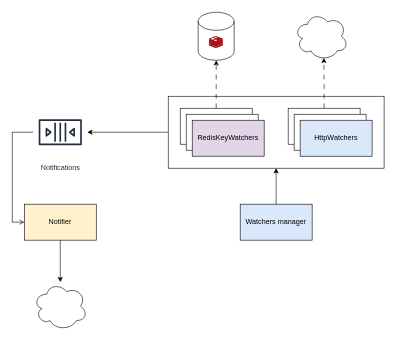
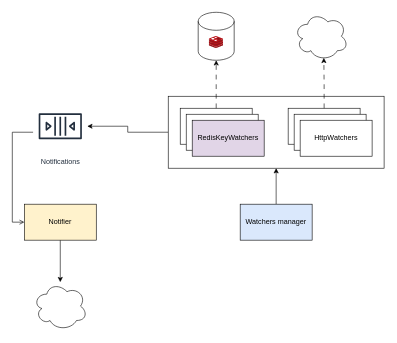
(60, 132) -> (60, 126)
(336, 138) -> (336, 138)
